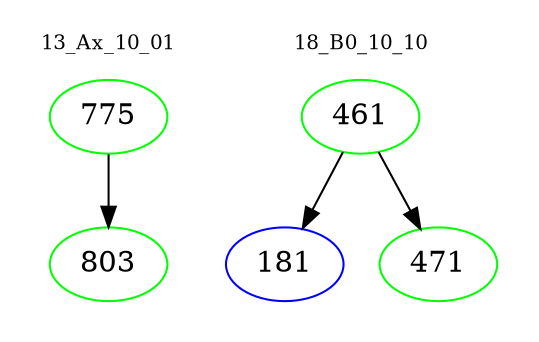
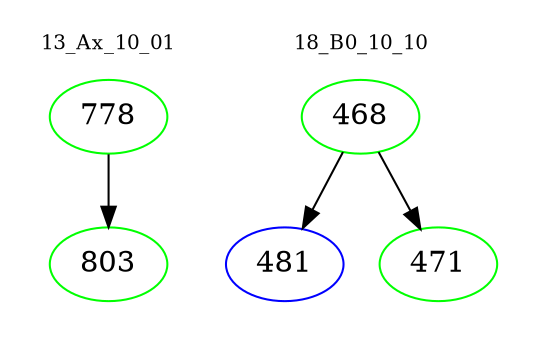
(109, 117) -> (109, 117)
(361, 117) -> (361, 117)
(285, 264) -> (285, 264)
